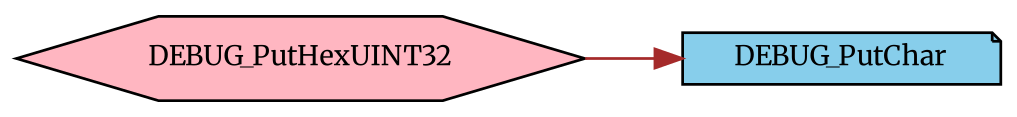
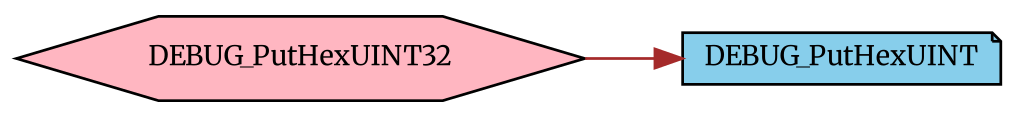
(842, 59) -> (842, 59)
